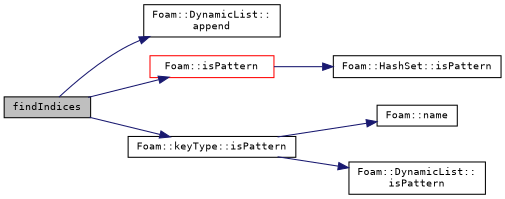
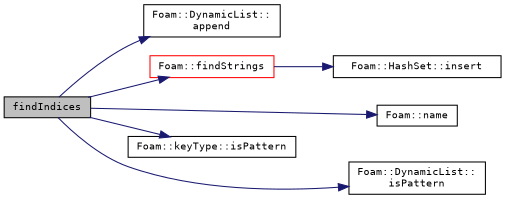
(212, 67) -> (212, 67)
(417, 67) -> (417, 67)
(322, 130) -> (229, 111)
(308, 161) -> (189, 182)
